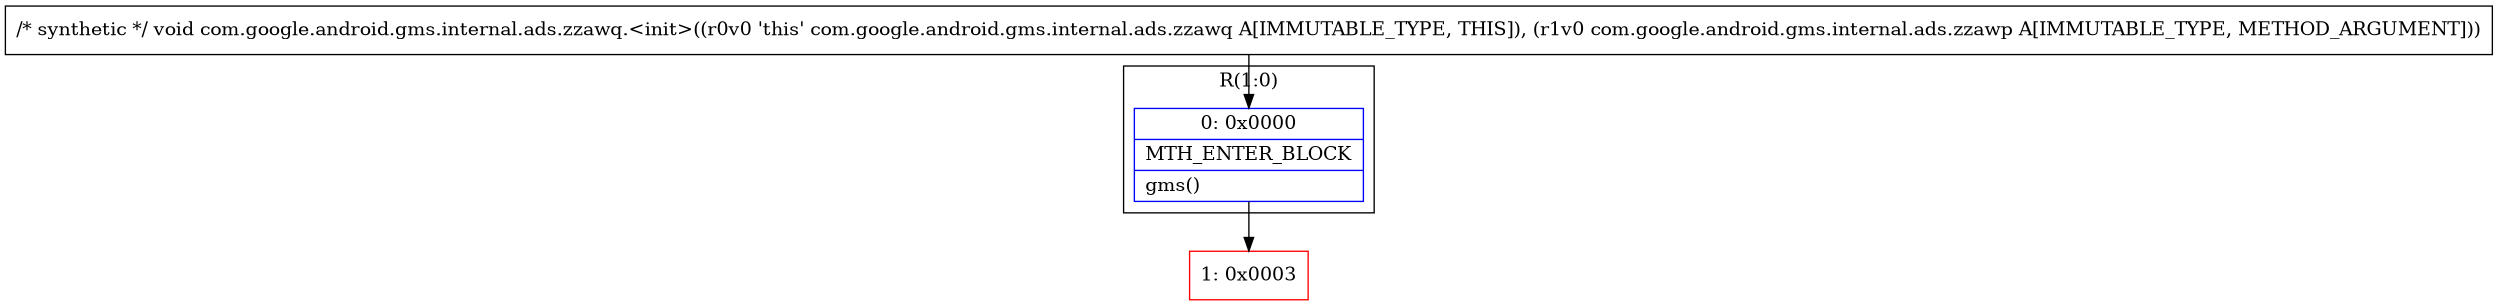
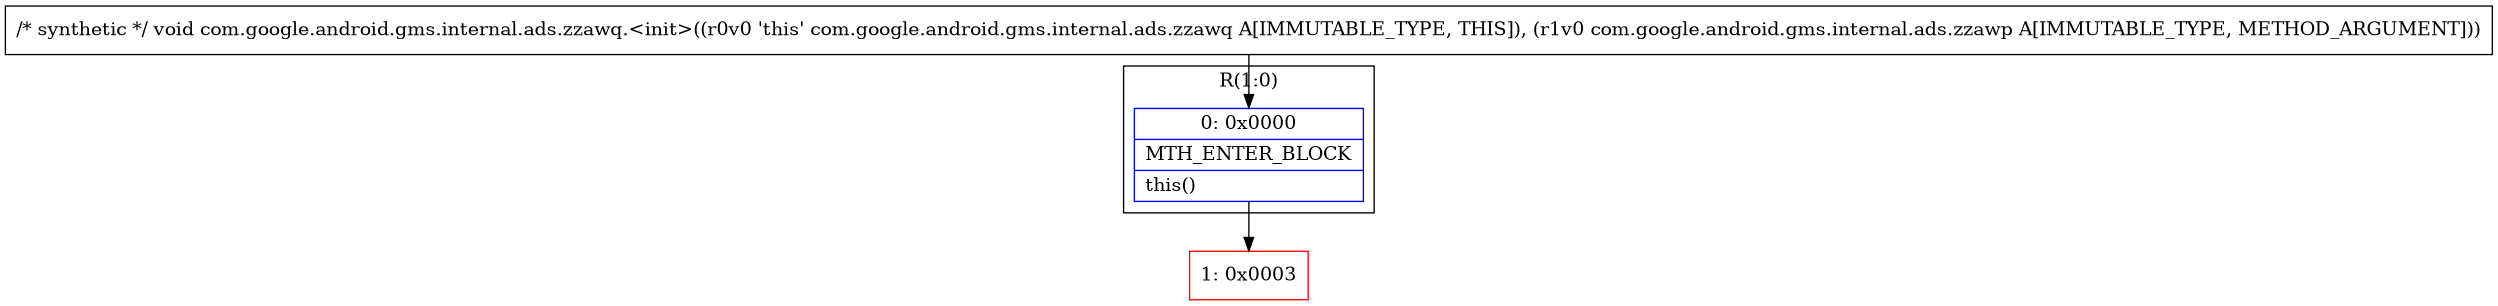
(1173, 185) -> (1171, 185)
